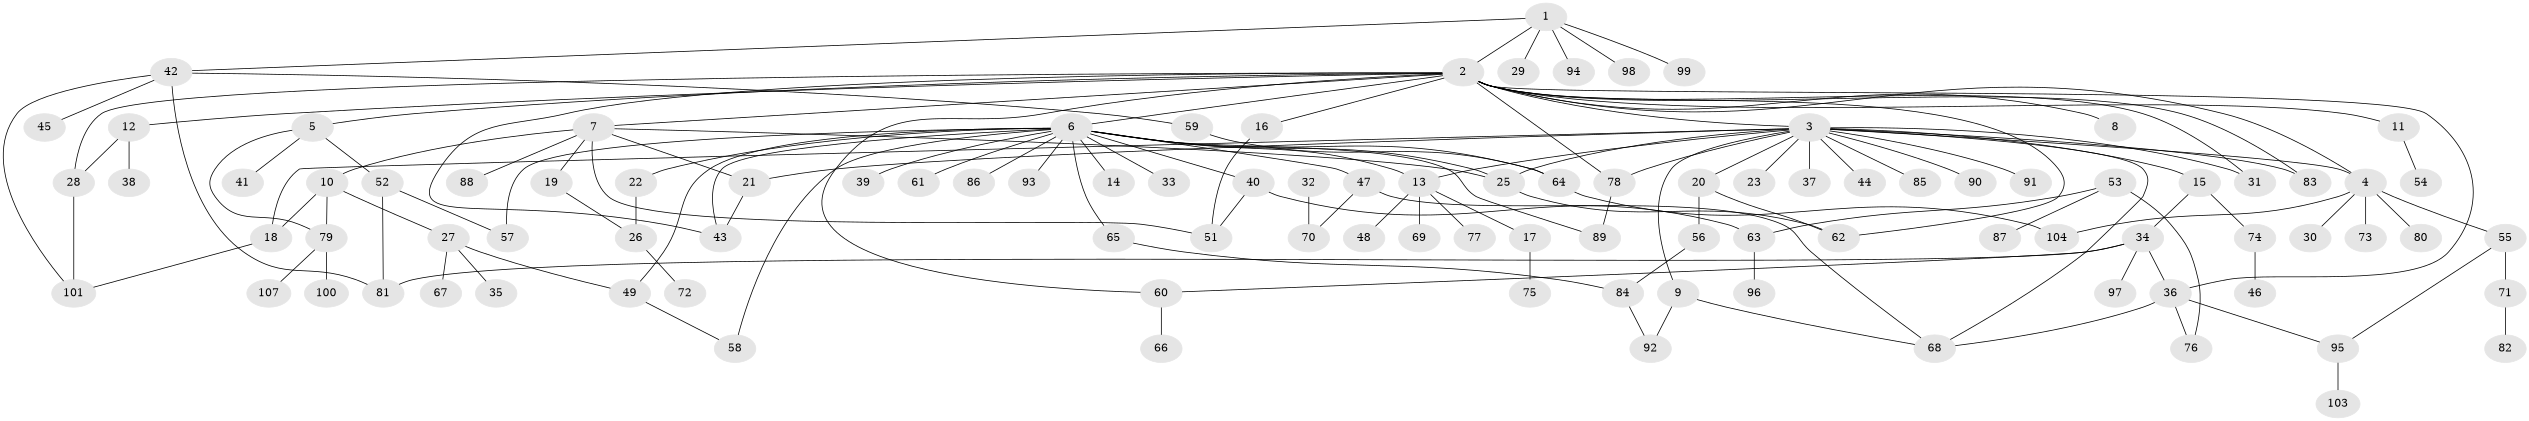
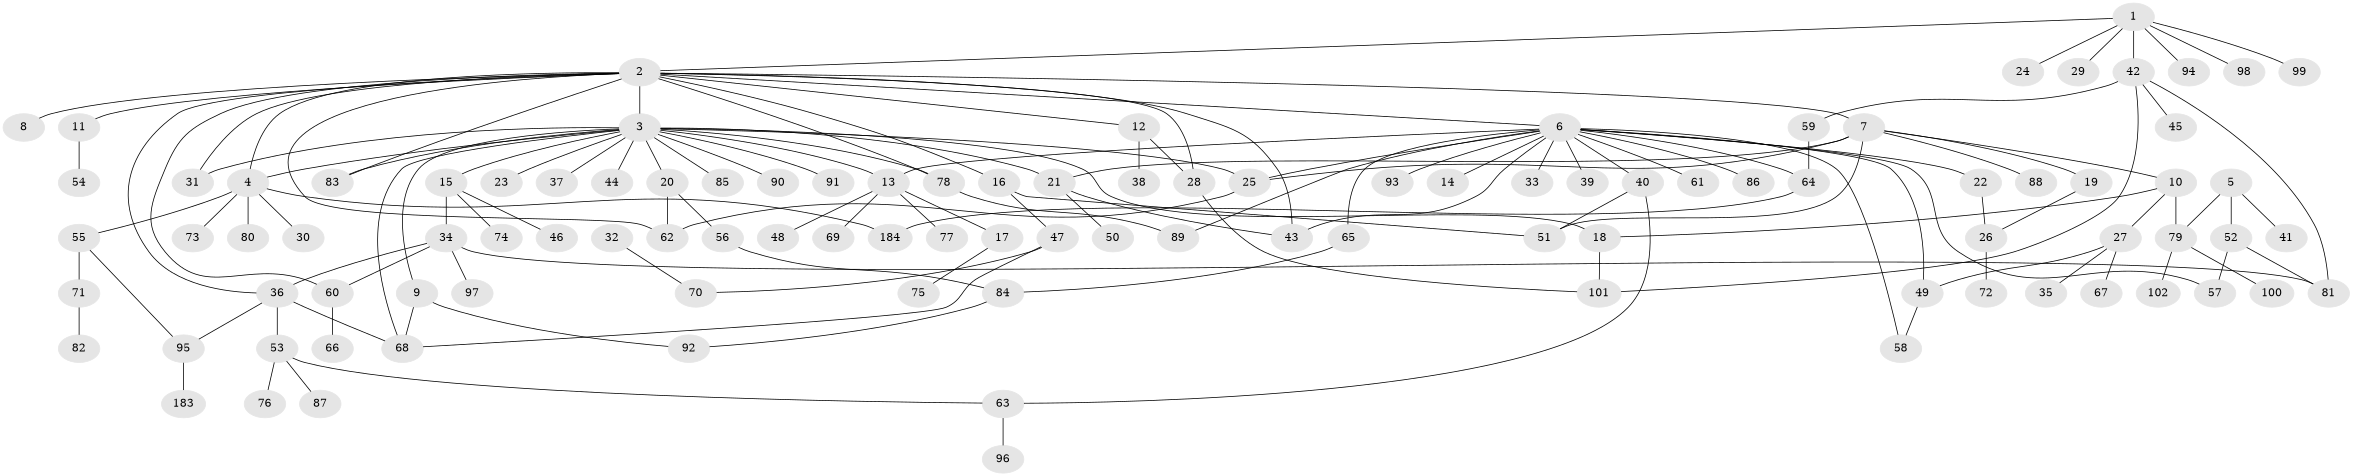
none -> (2023, 72)
(887, 86) -> none
(1278, 159) -> (1021, 203)
none -> (1113, 238)
(2057, 238) -> (890, 238)
(2255, 266) -> (503, 211)
(269, 293) -> (2158, 293)
(2181, 321) -> (277, 321)
(2338, 404) -> (184, 404)
